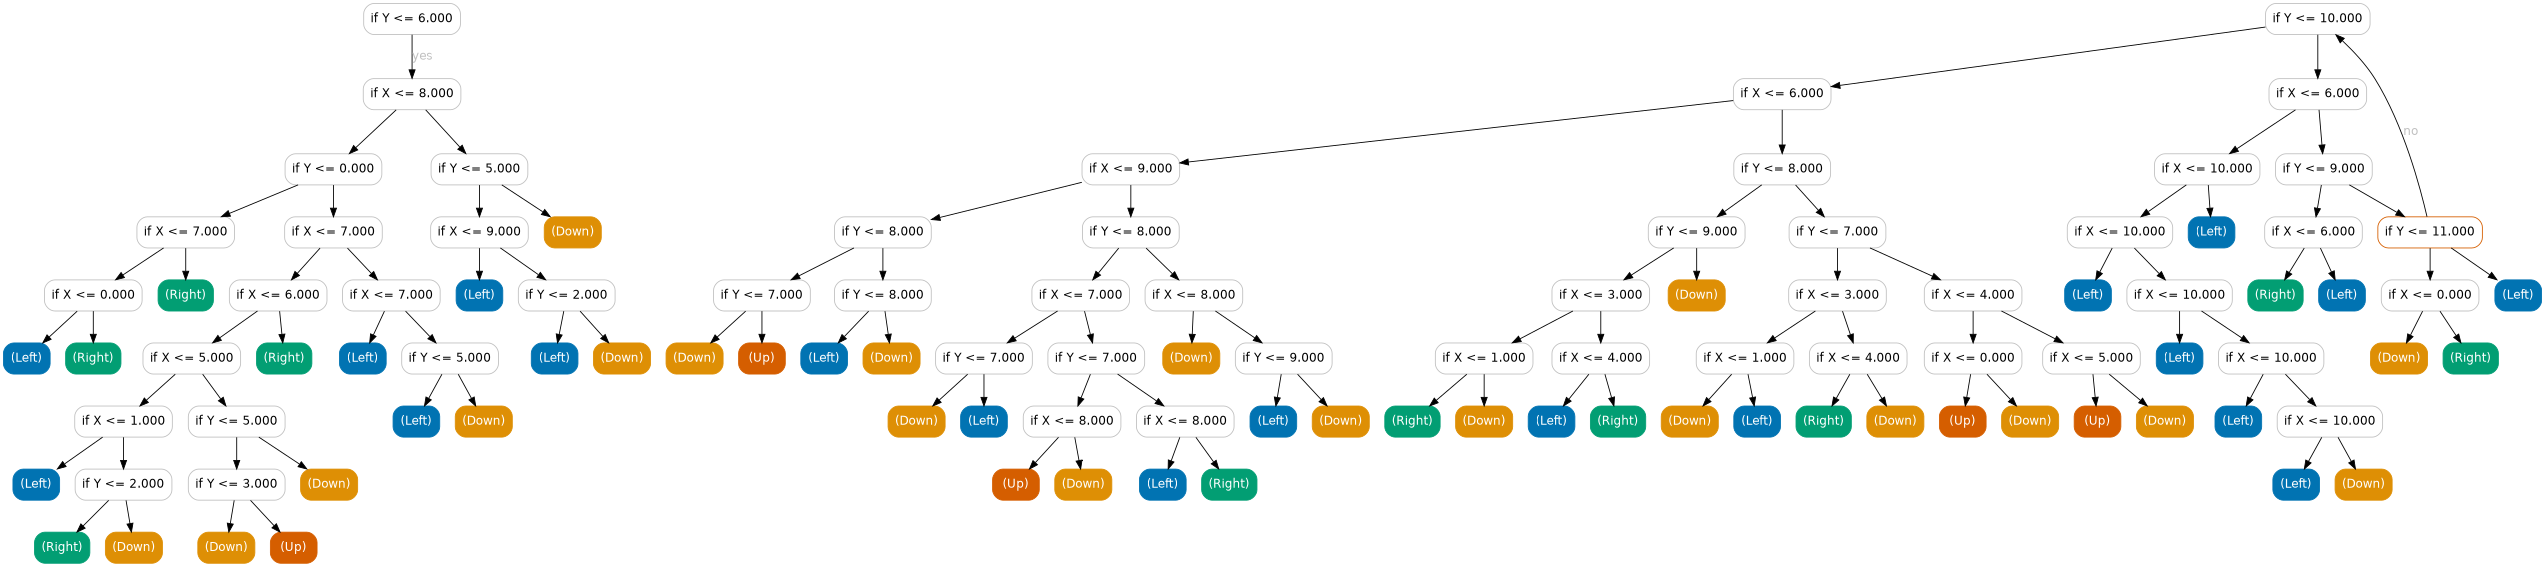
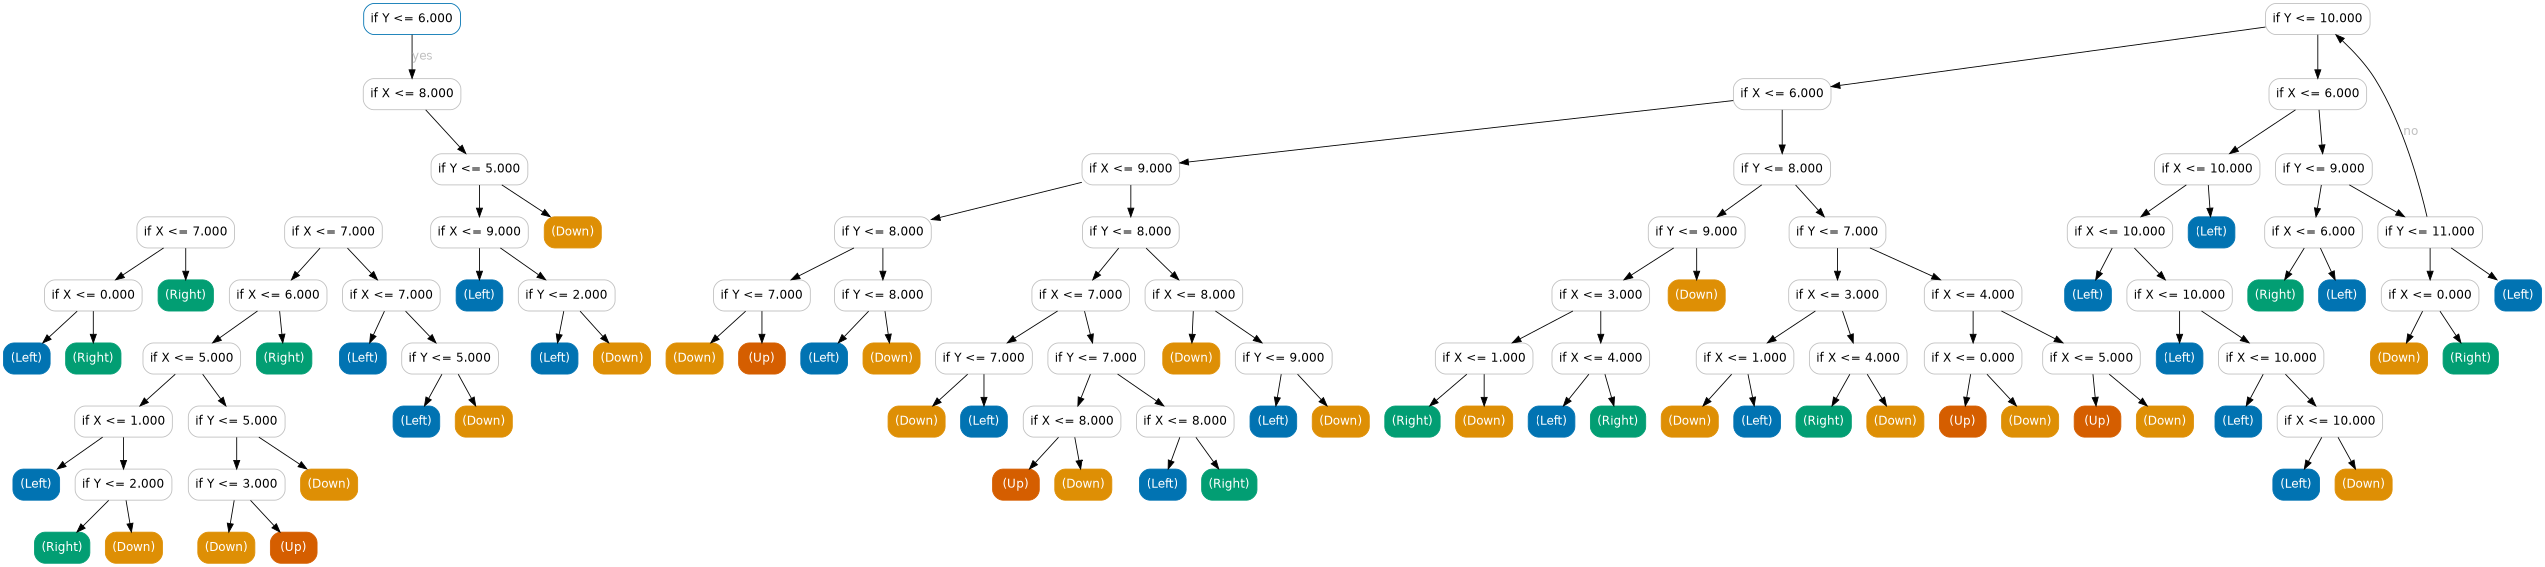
(412, 19) -> (412, 19)
(333, 169) -> none
(2430, 232) -> (2430, 232)
